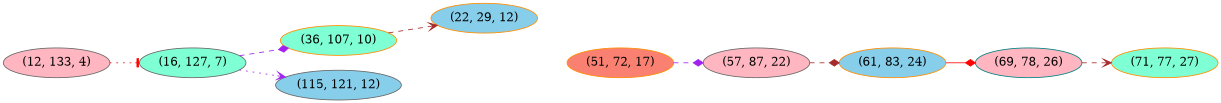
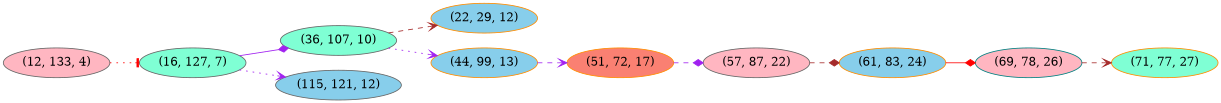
(338, 40) -> (338, 40)
(259, 53) -> (259, 53)
none -> (484, 63)
